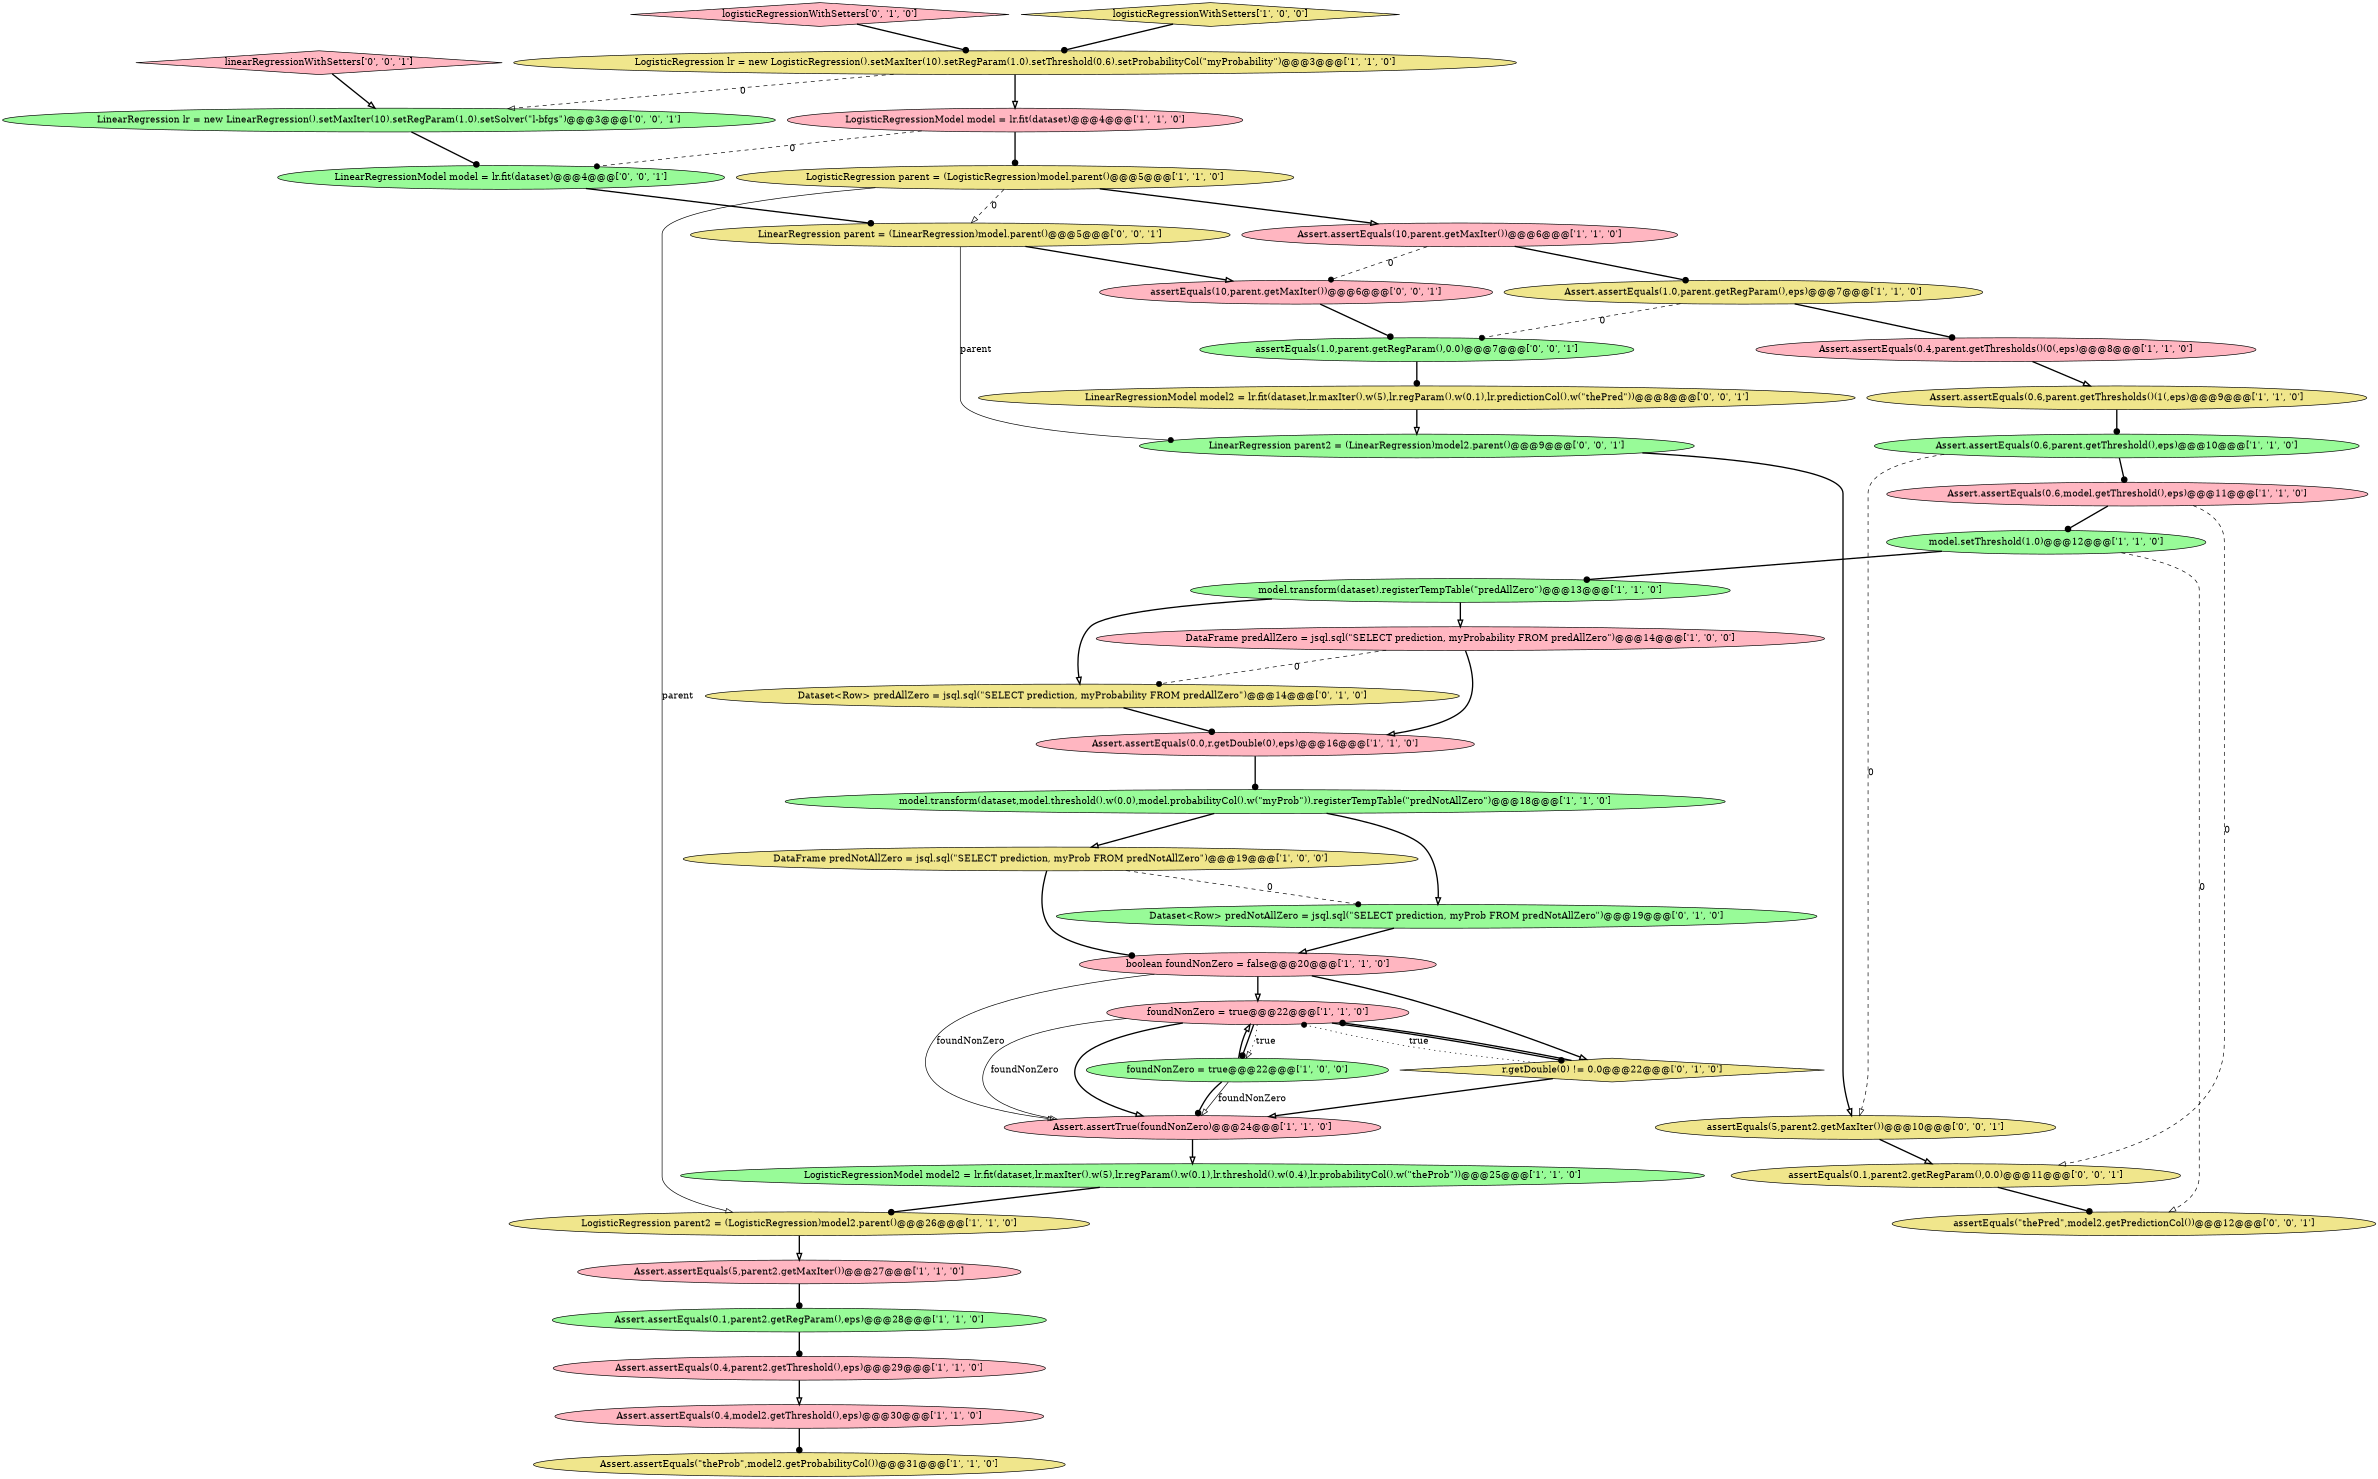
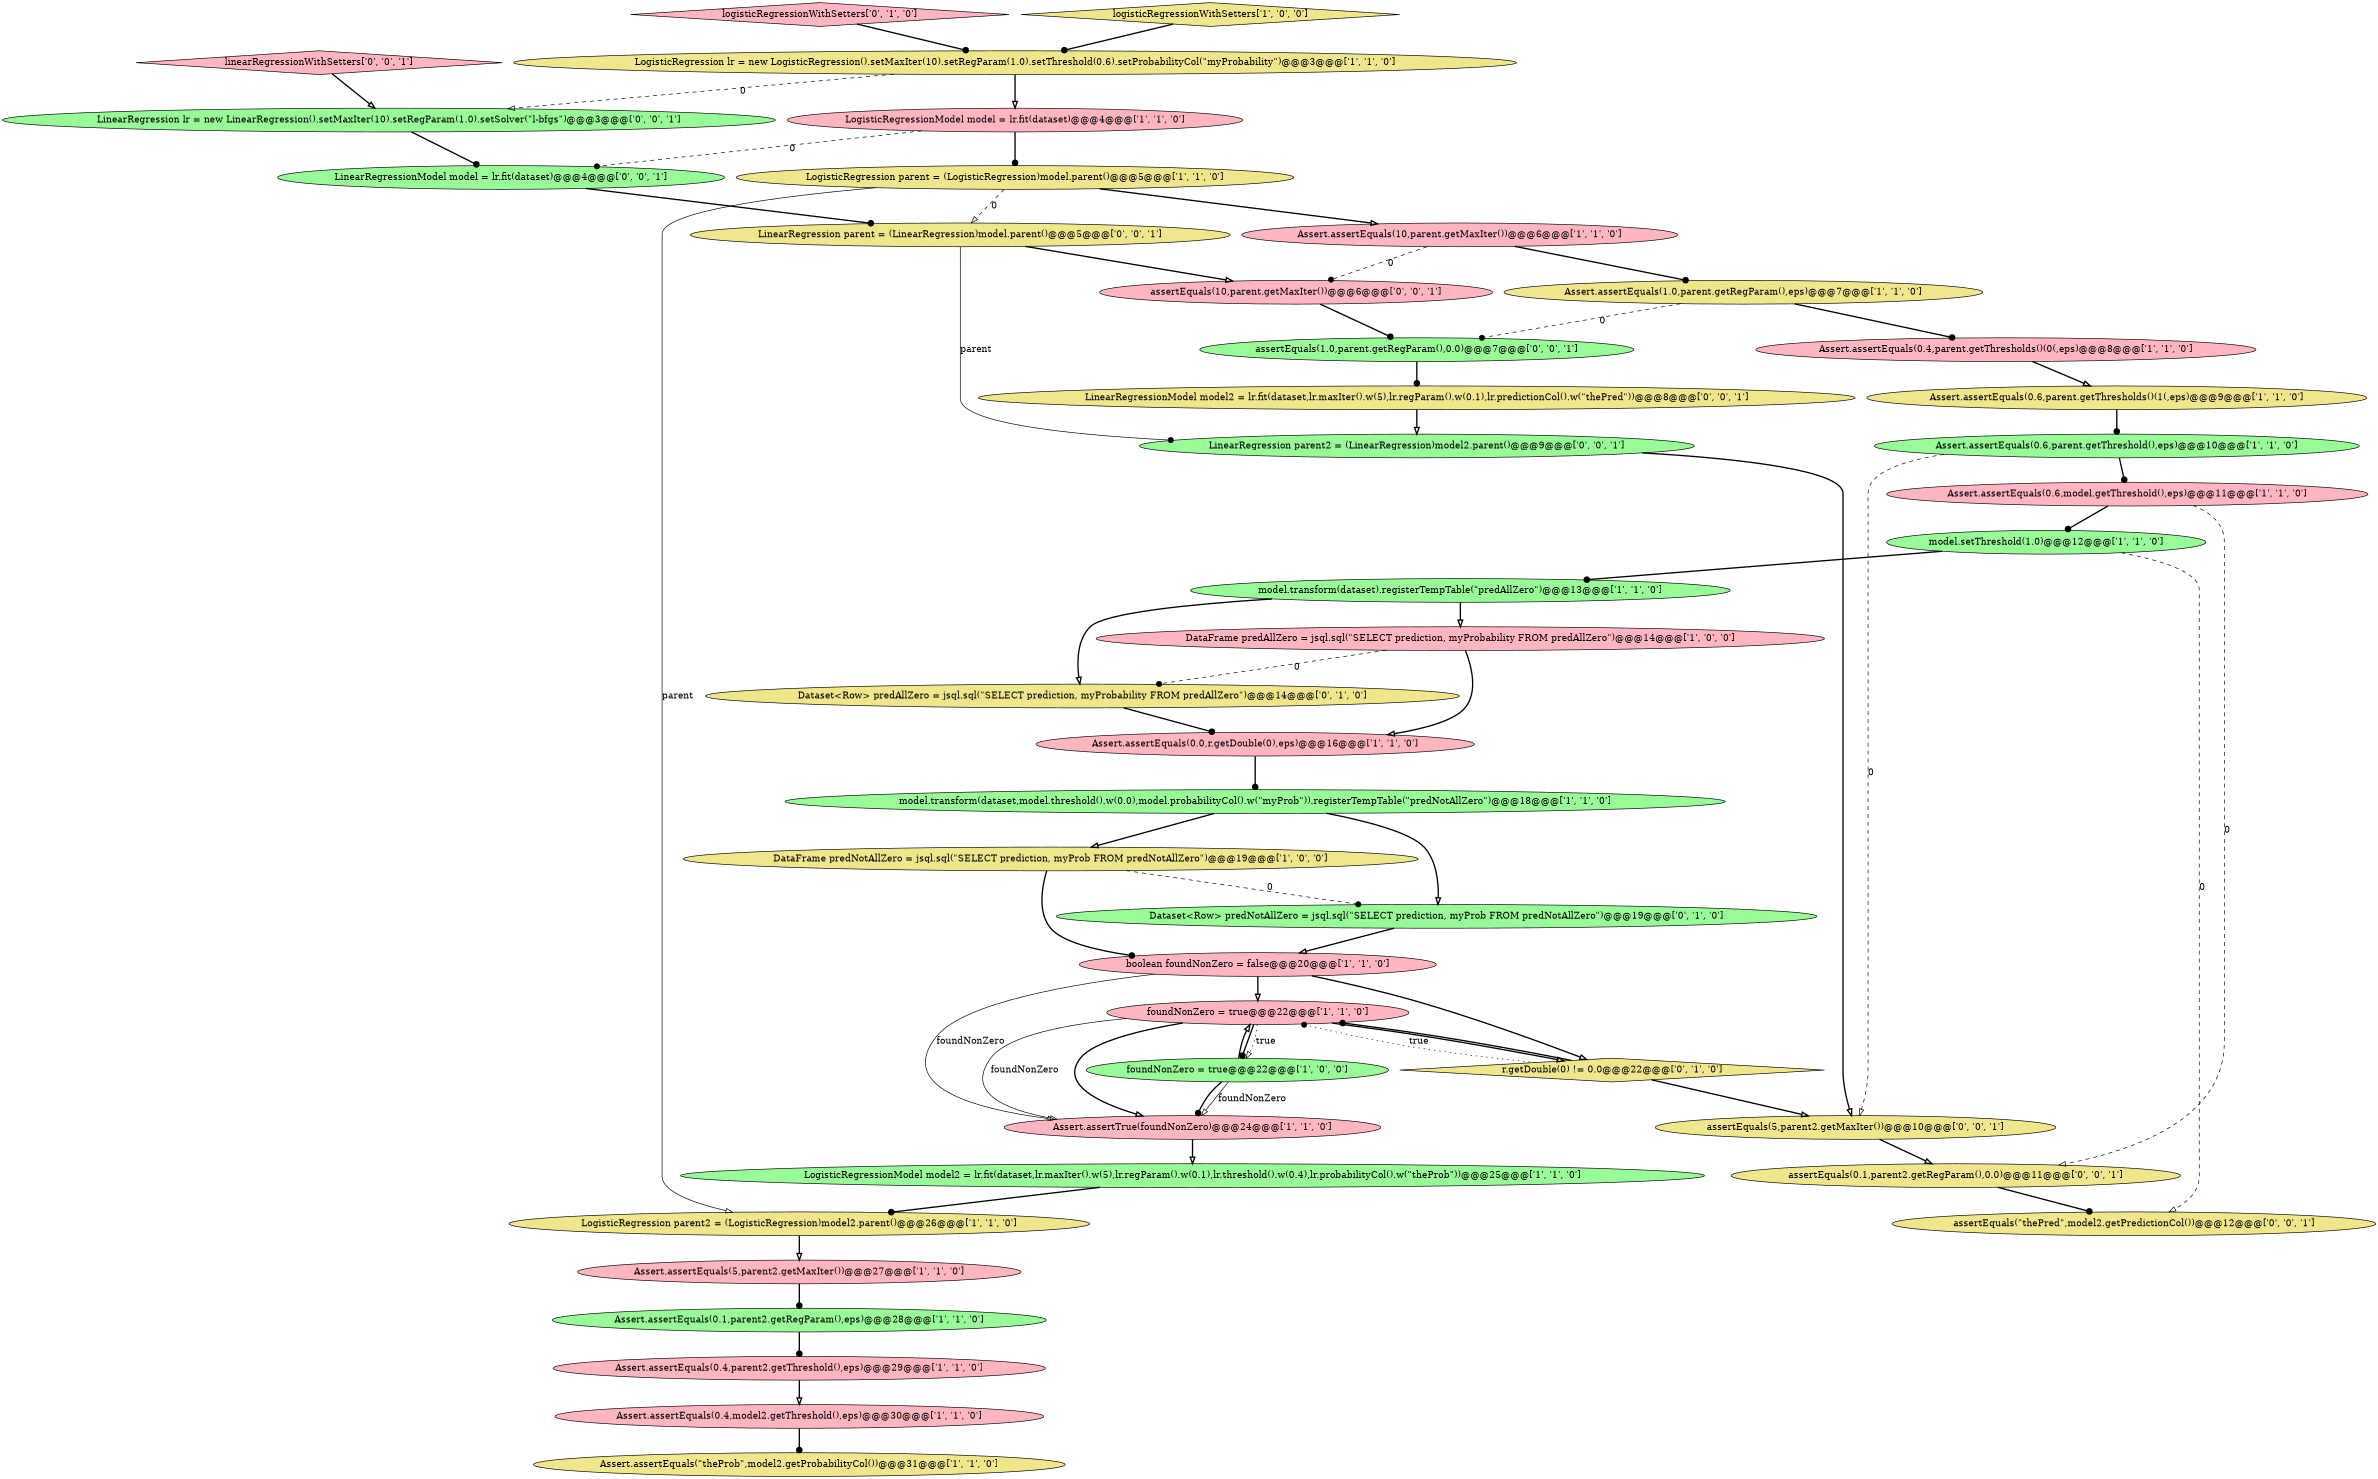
(1446, 1040) -> (1446, 1040)
(1414, 1097) -> (1727, 1097)
